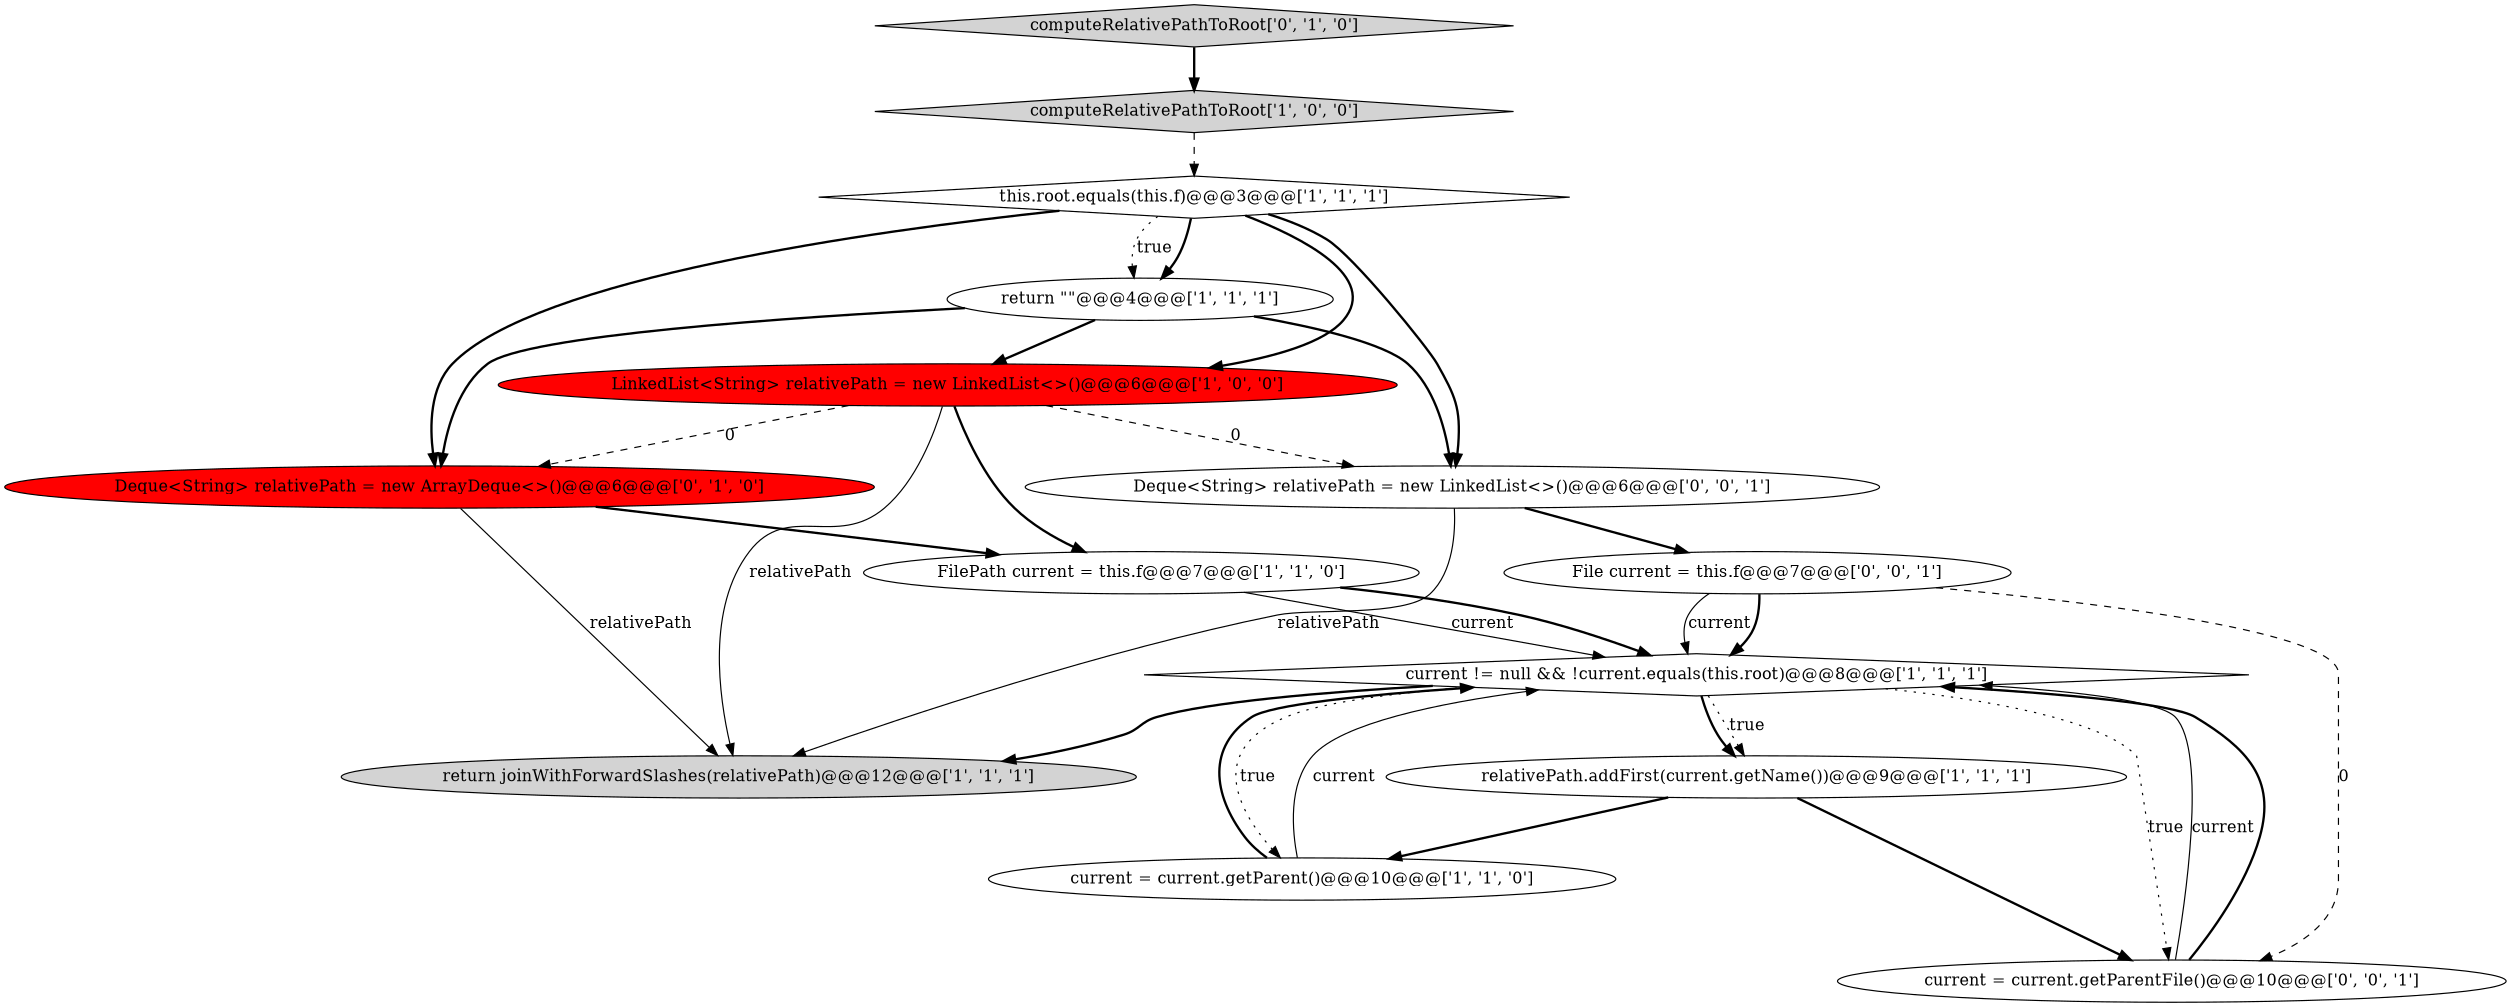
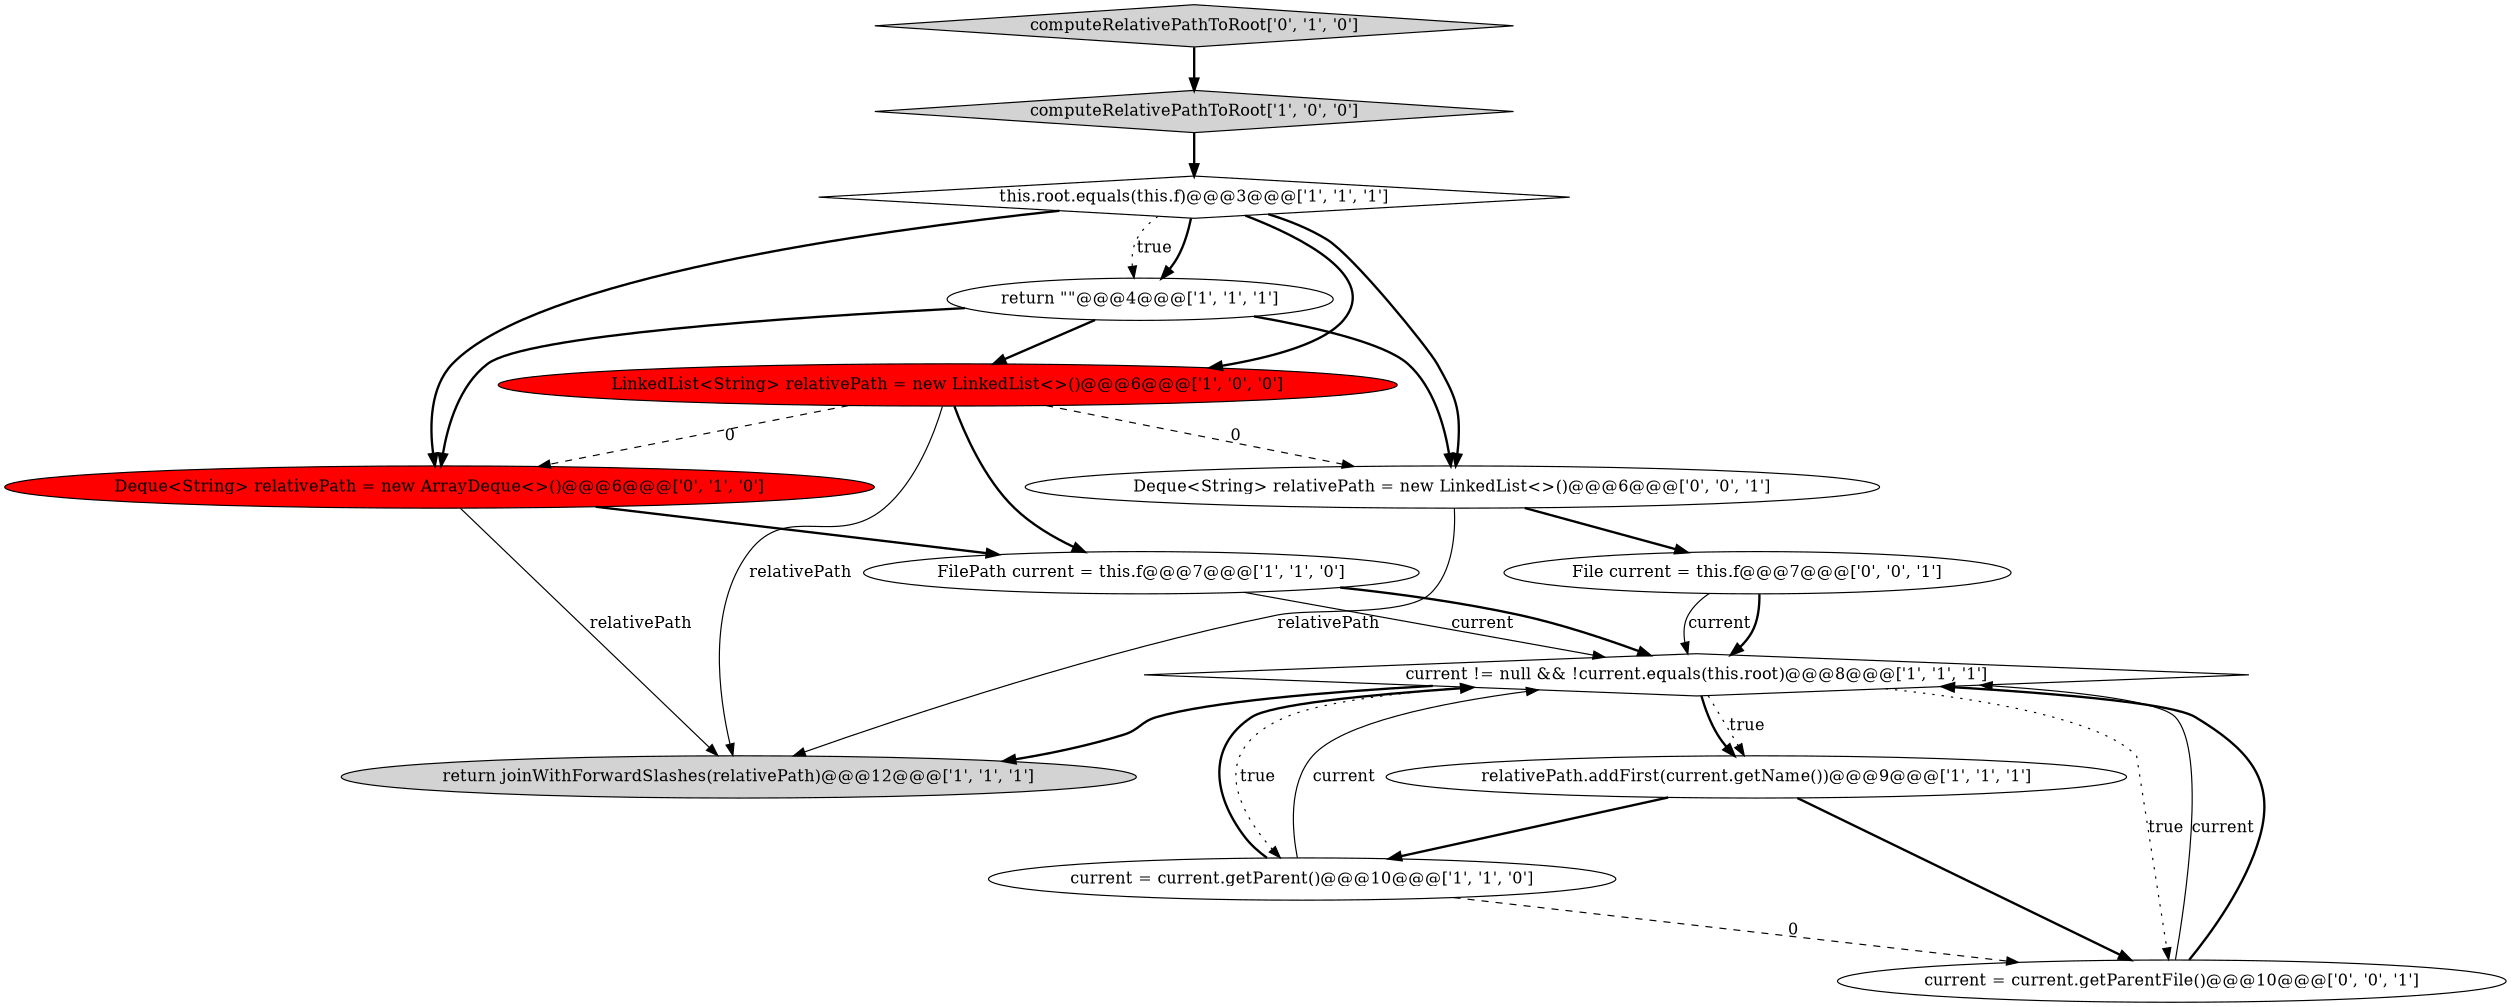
(1194, 149) -> (1194, 149)
(2298, 644) -> (1730, 929)
